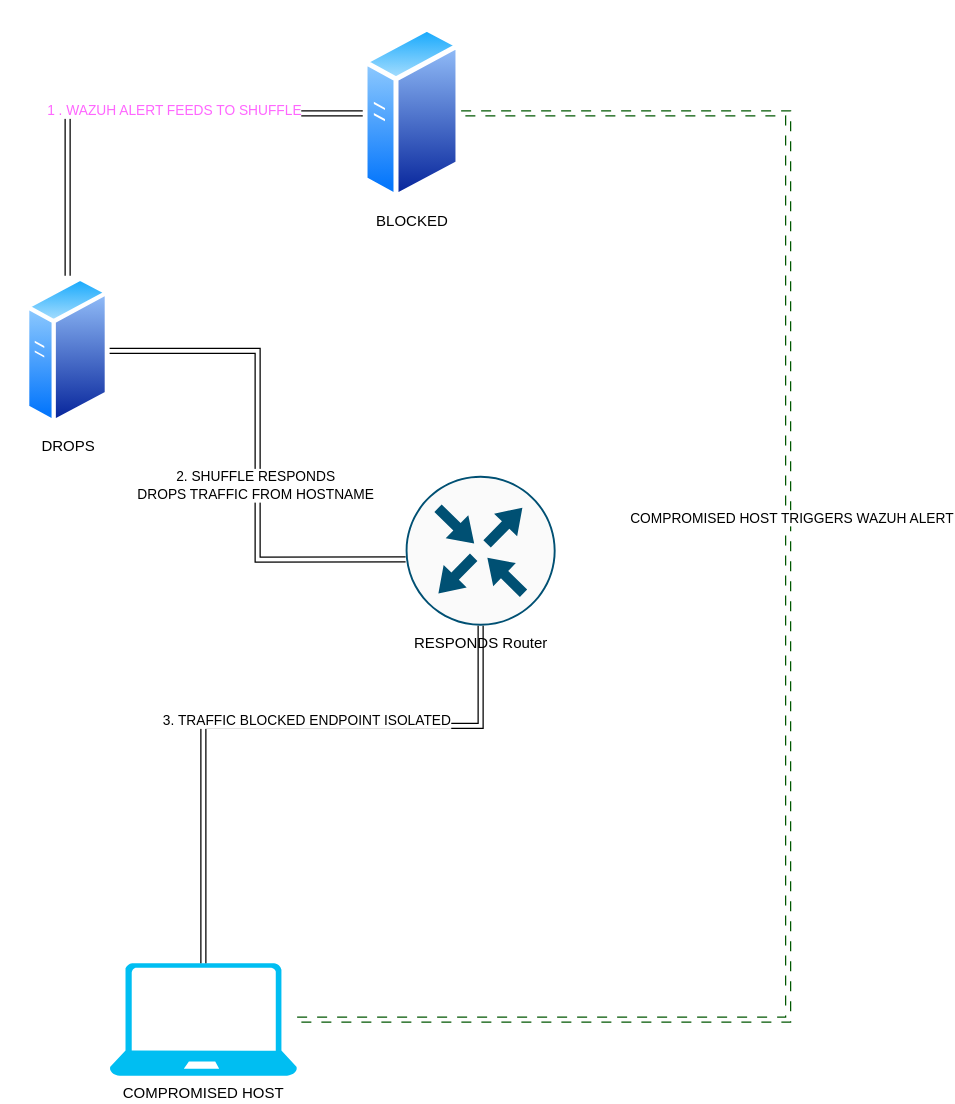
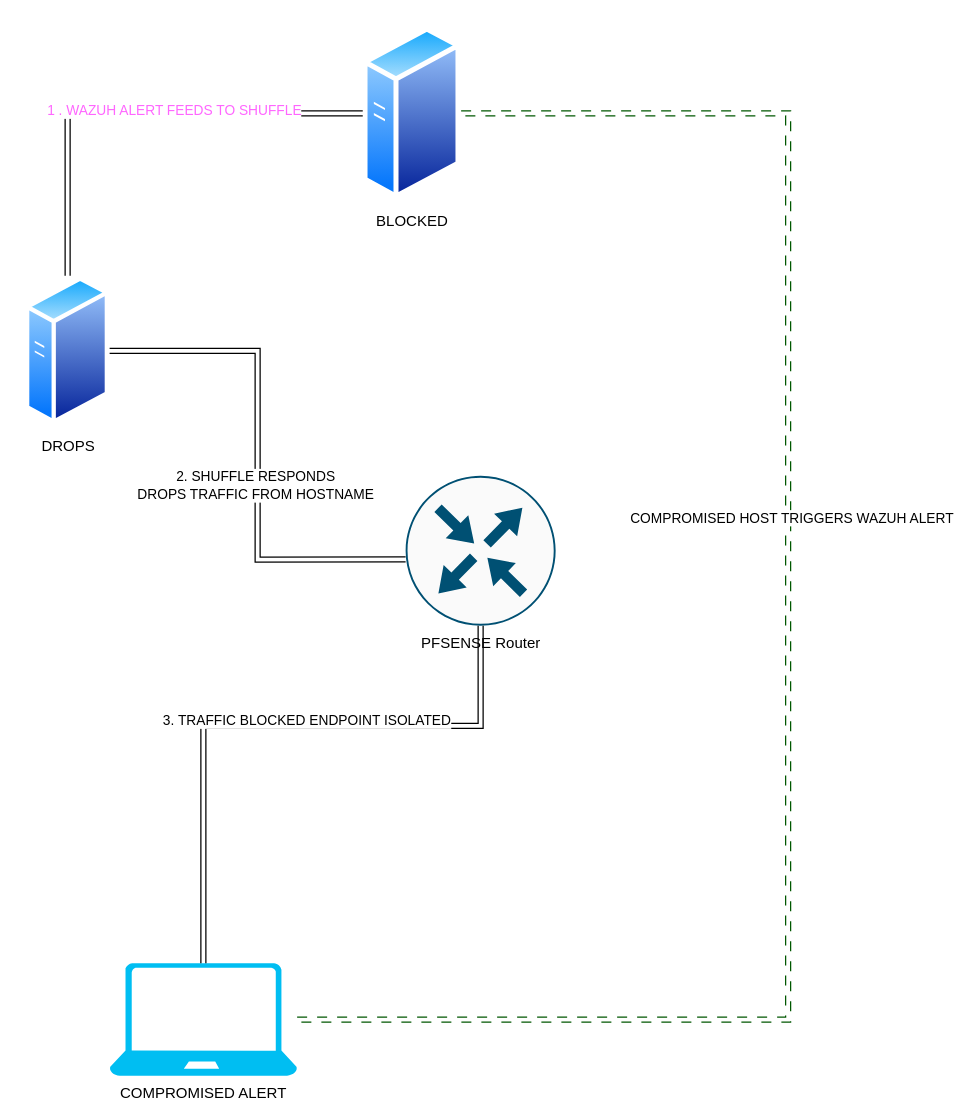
(481, 643) -> (481, 643)
(204, 1093) -> (204, 1093)
